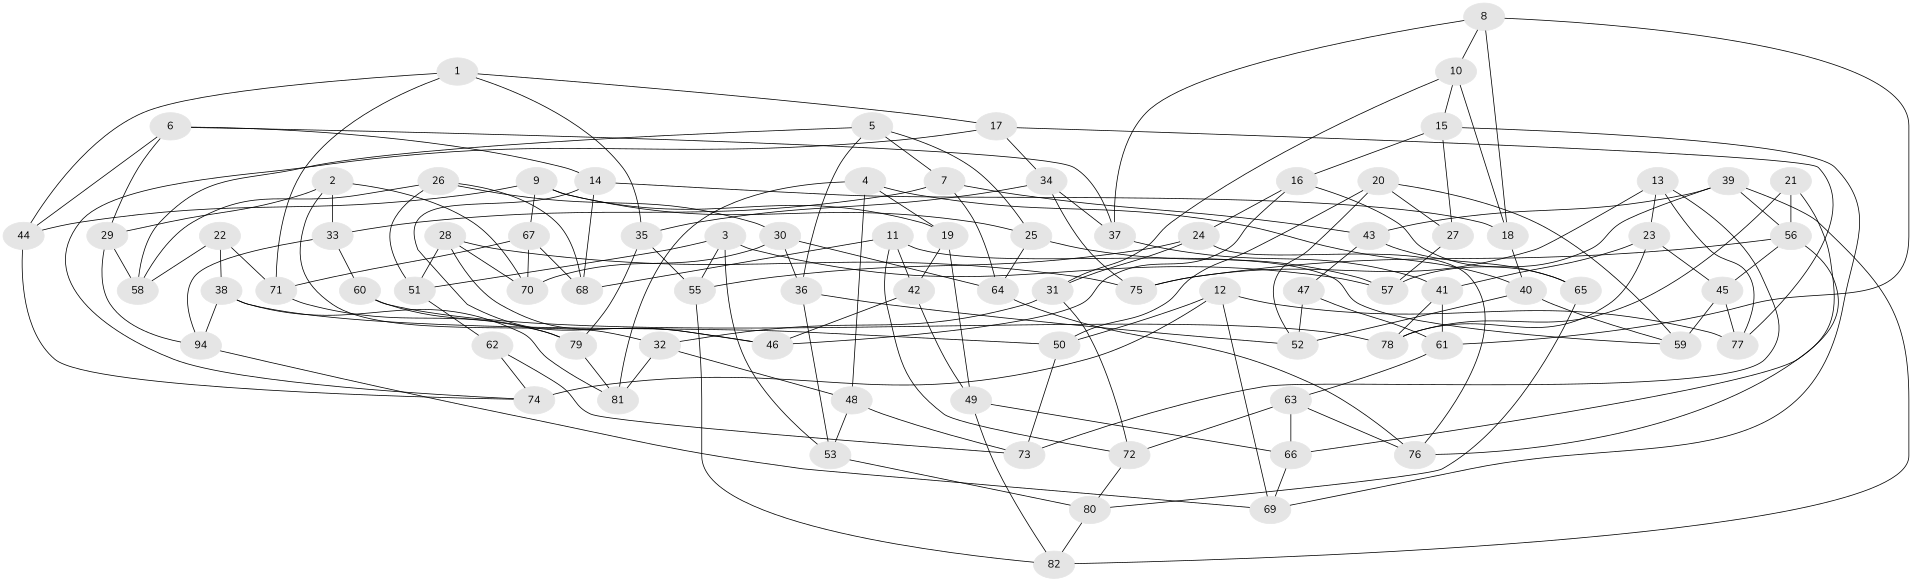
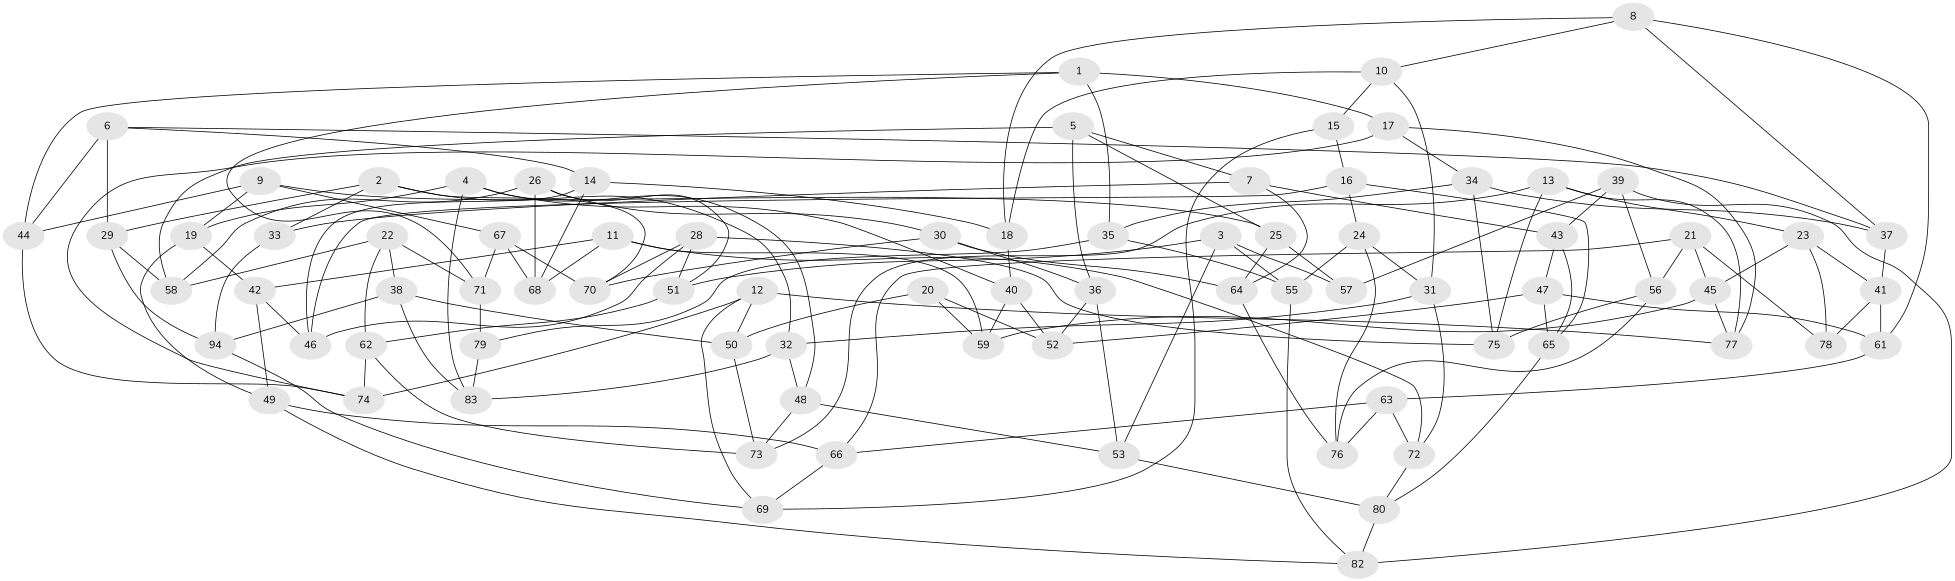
(1453, 236) -> none
(1760, 261) -> (1700, 263)
none -> (367, 289)
(360, 291) -> none
none -> (1546, 318)
(618, 400) -> (471, 400)
